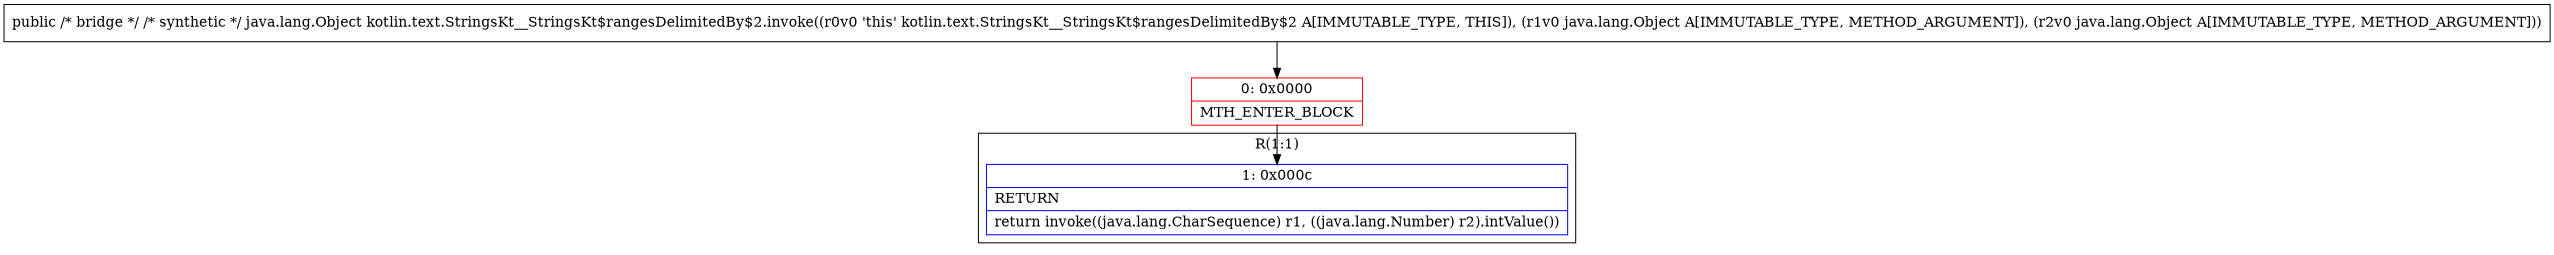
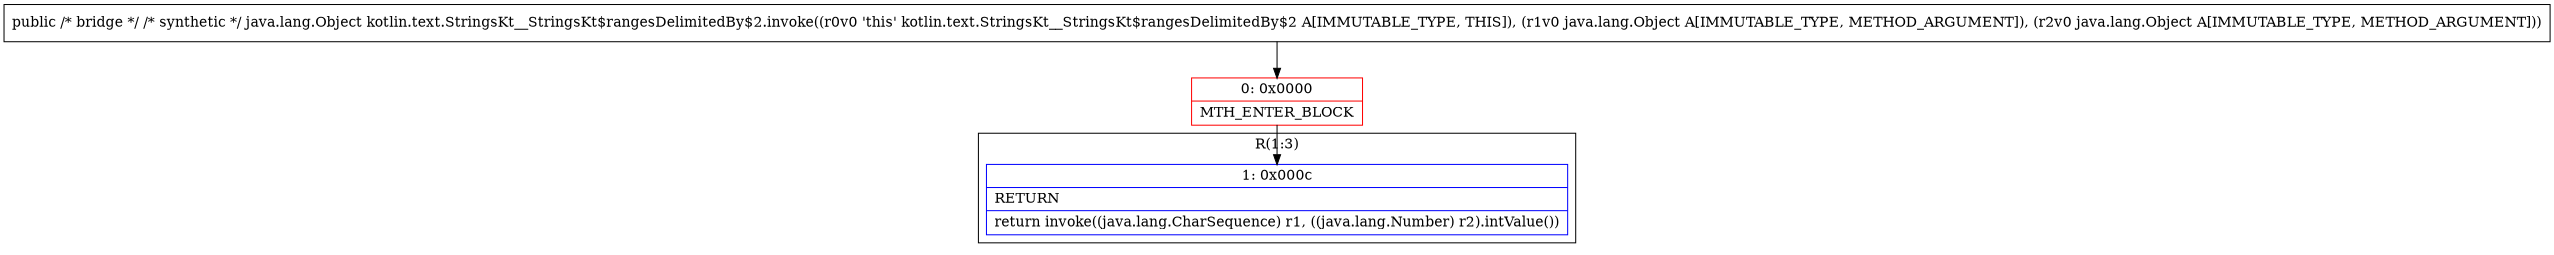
(1277, 145) -> (1277, 145)
